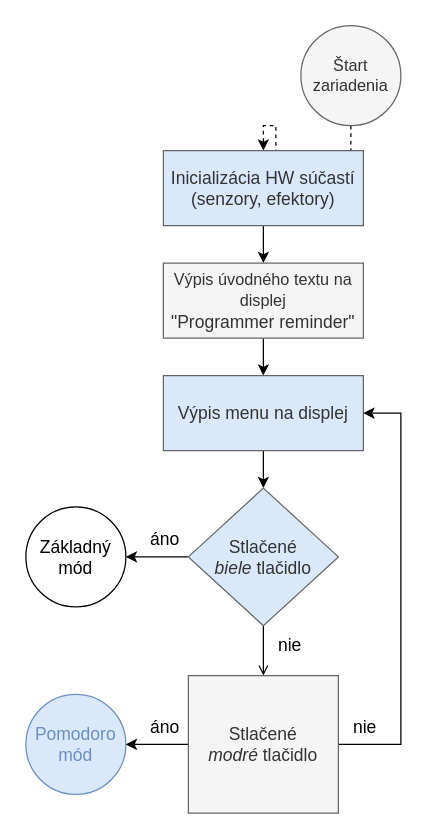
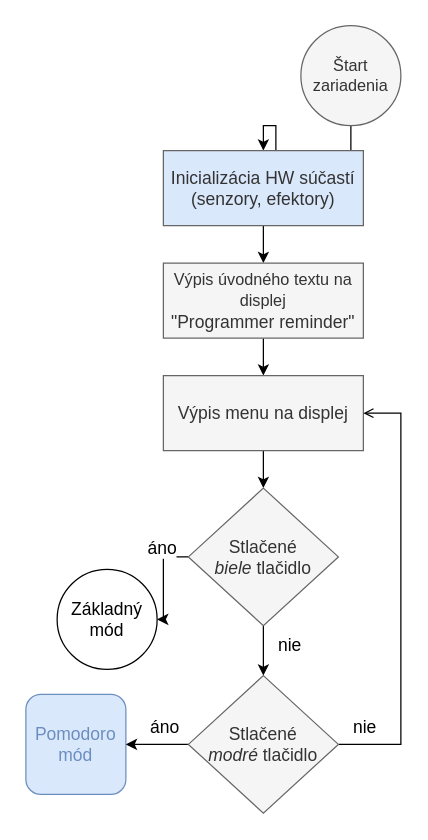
(276, 126) -> (276, 126)
(263, 413) -> (263, 413)
(373, 413) -> (371, 413)
(76, 557) -> (107, 619)
(263, 557) -> (263, 557)
(263, 668) -> (263, 666)
(76, 744) -> (76, 744)
(263, 744) -> (263, 744)
